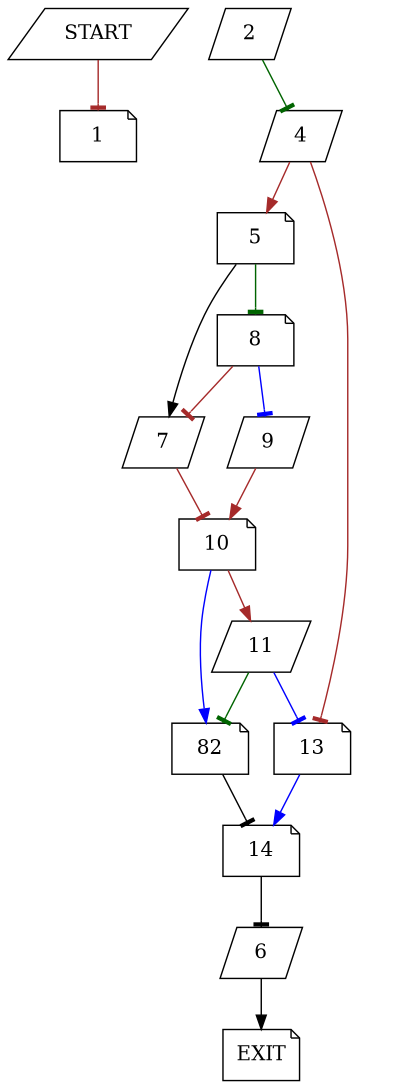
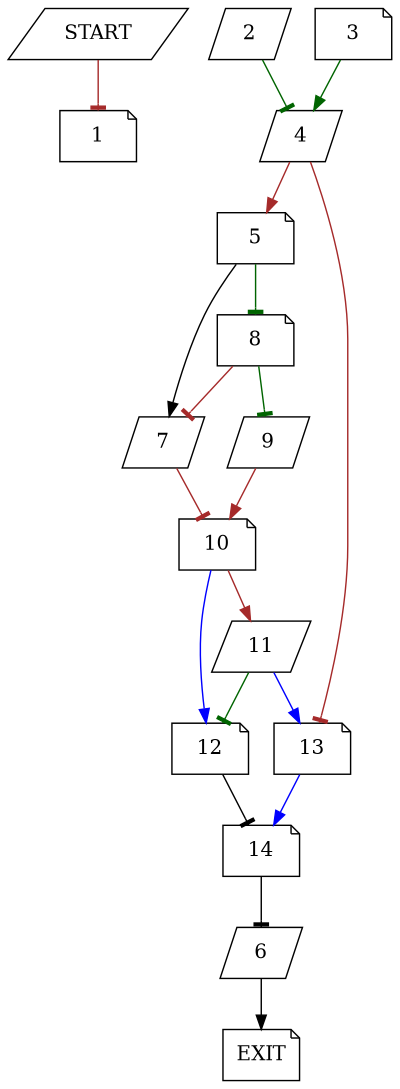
none -> (353, 34)
(262, 388) -> (262, 388)
(285, 695) -> (285, 695)
(210, 749) -> (210, 749)
